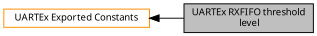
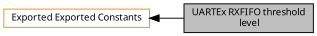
(77, 18) -> (77, 18)
